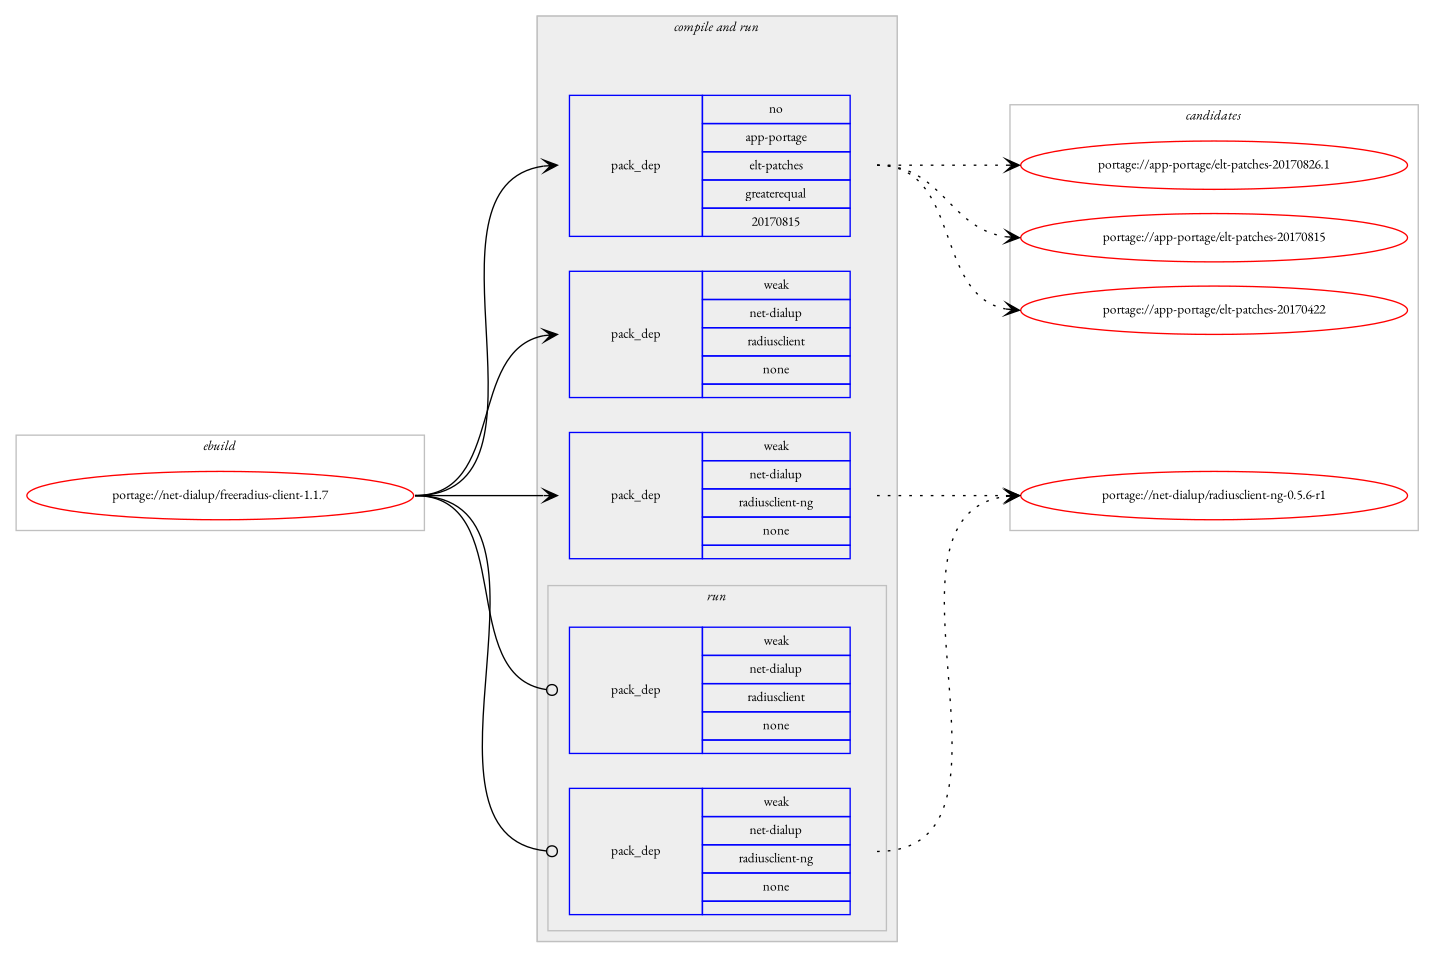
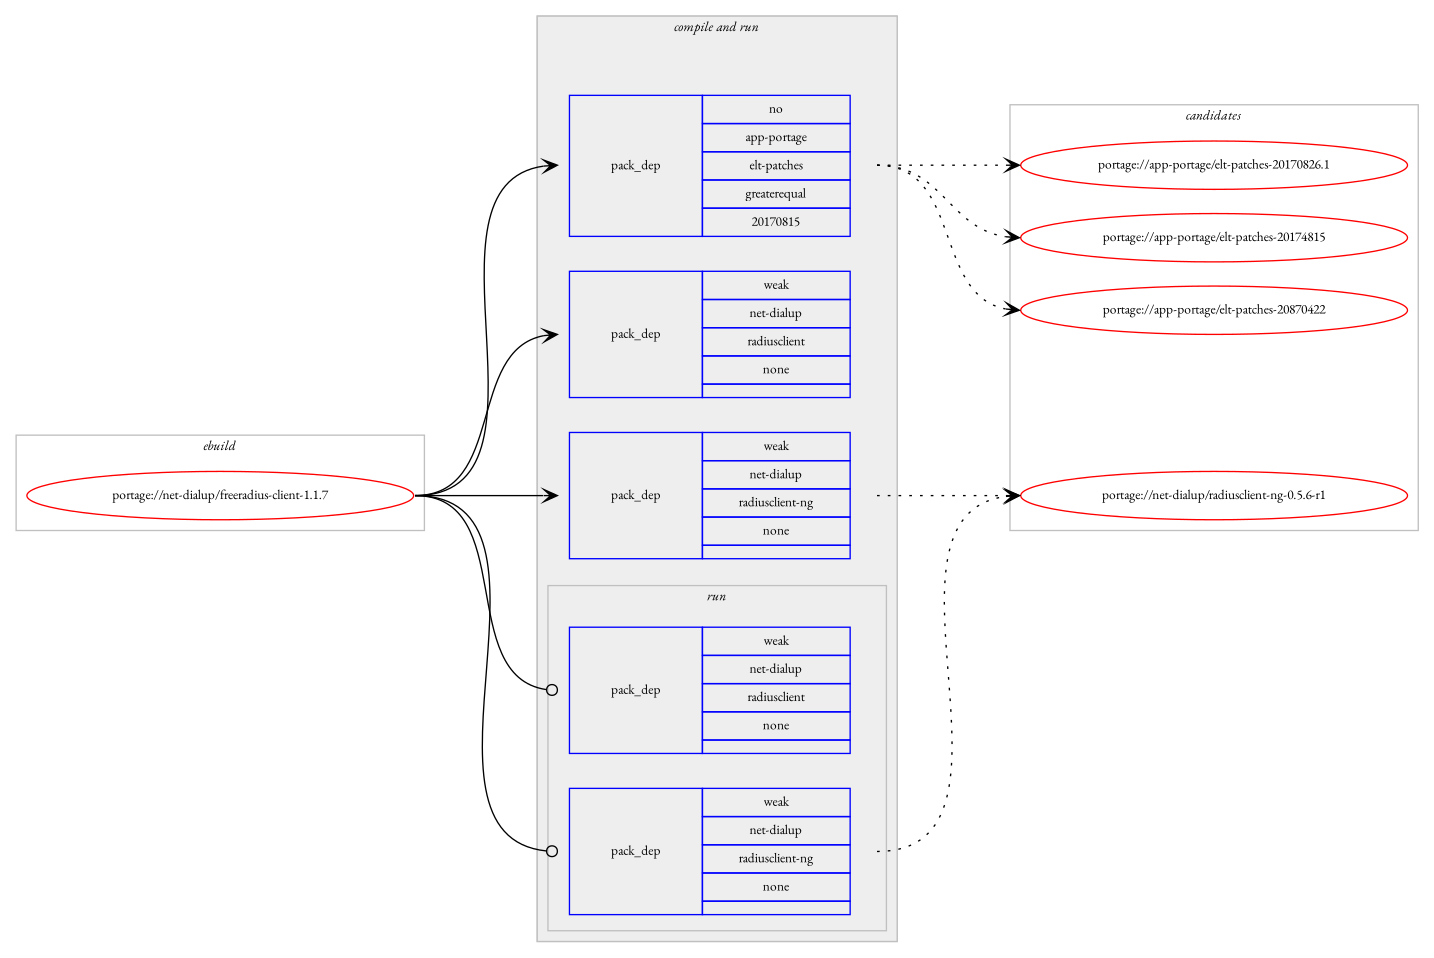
(1214, 238) -> (1214, 238)
(1214, 310) -> (1214, 310)
